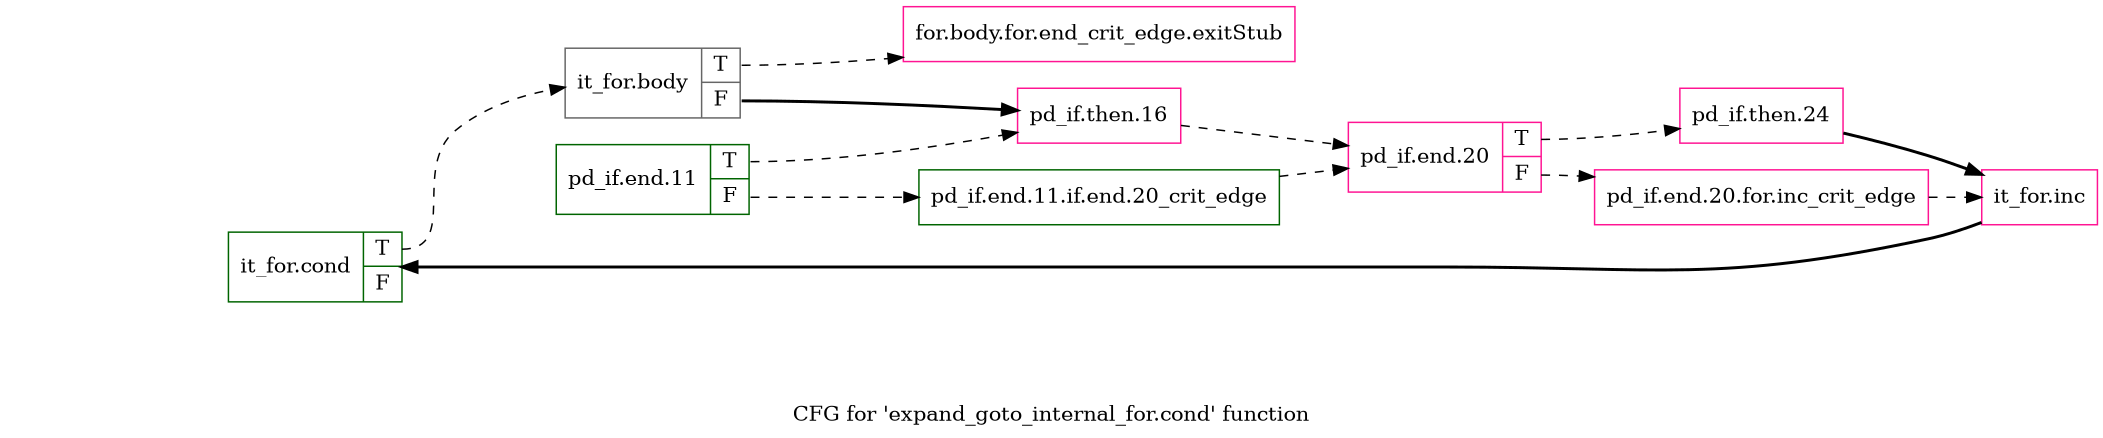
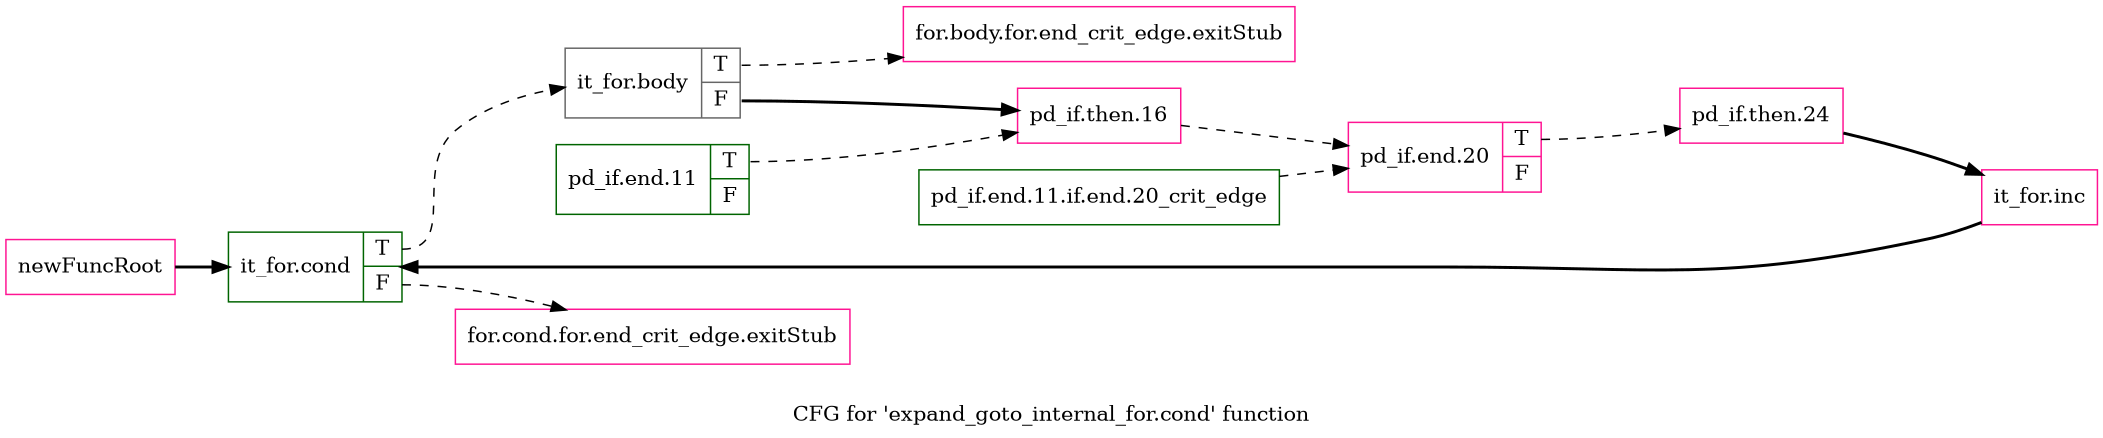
(827, 197) -> none
(1761, 197) -> none
none -> (90, 267)
none -> (653, 337)
